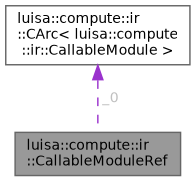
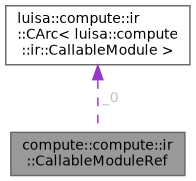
(98, 154) -> (98, 154)
